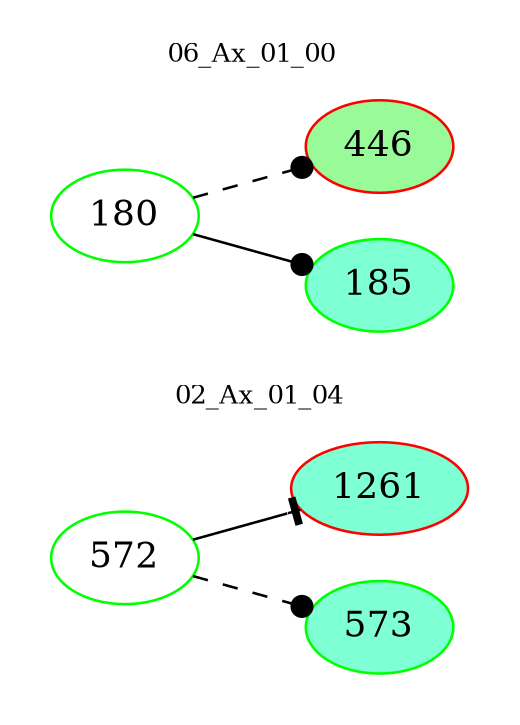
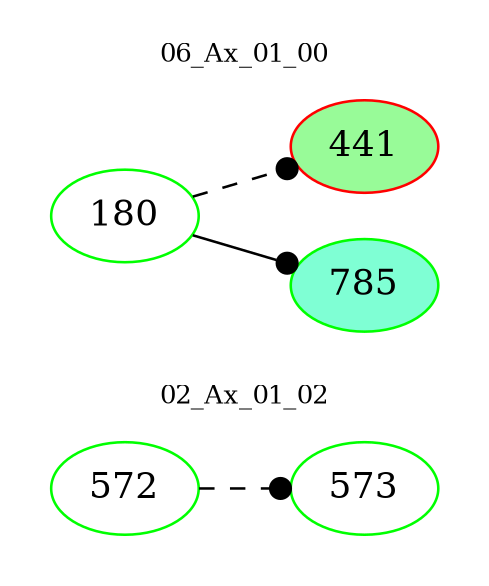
(380, 147) -> (365, 147)
(380, 285) -> (365, 285)
(260, 397) -> (245, 397)
(380, 488) -> none
(380, 627) -> (365, 488)
